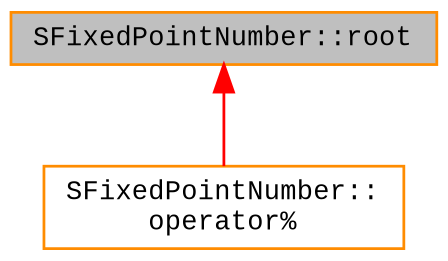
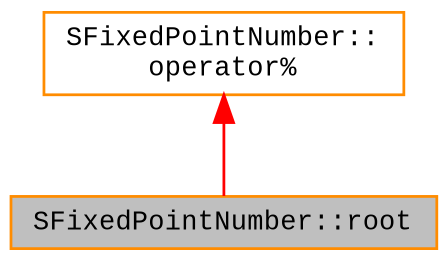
(224, 129) -> (224, 159)
